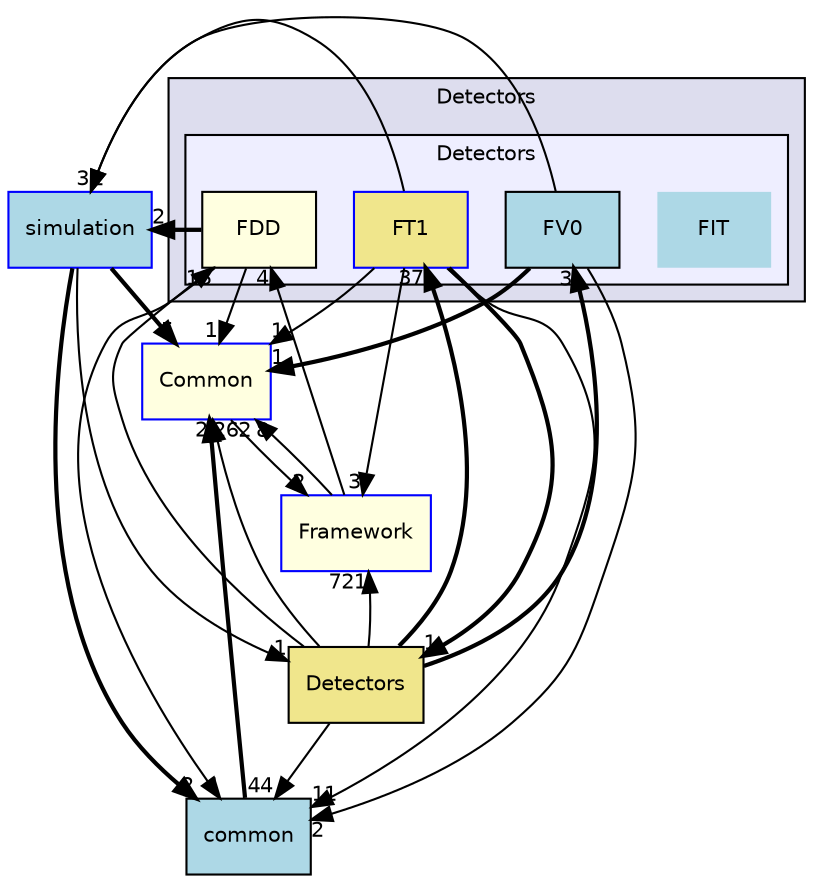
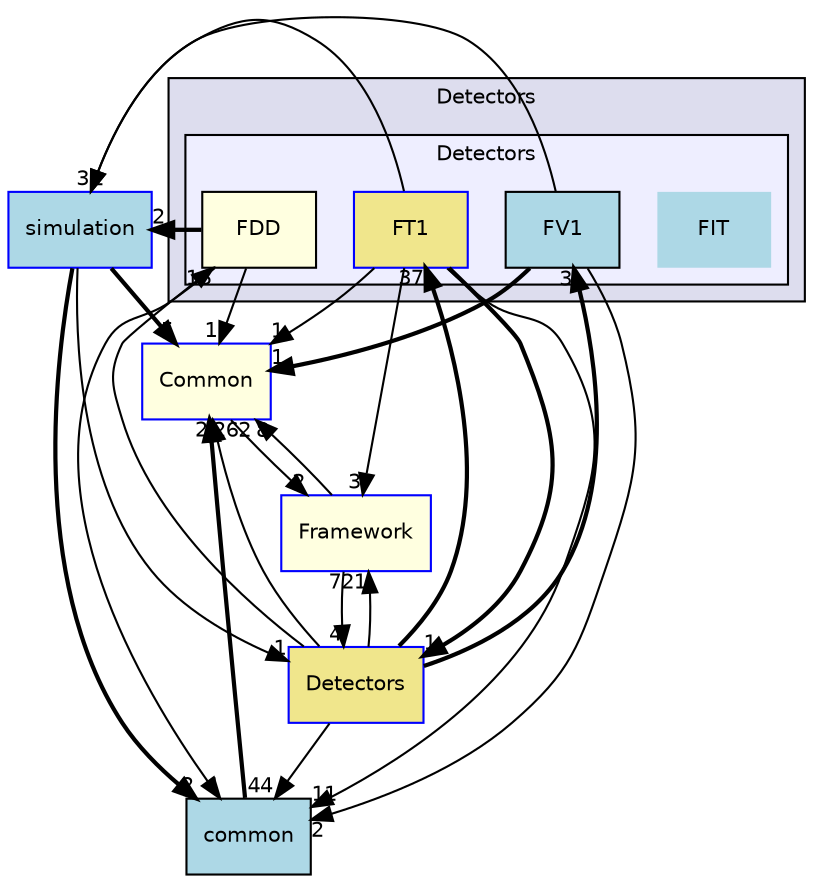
(563, 230) -> (563, 230)
(311, 392) -> (342, 599)
(356, 685) -> (356, 685)
